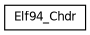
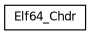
(45, 18) -> (45, 18)
